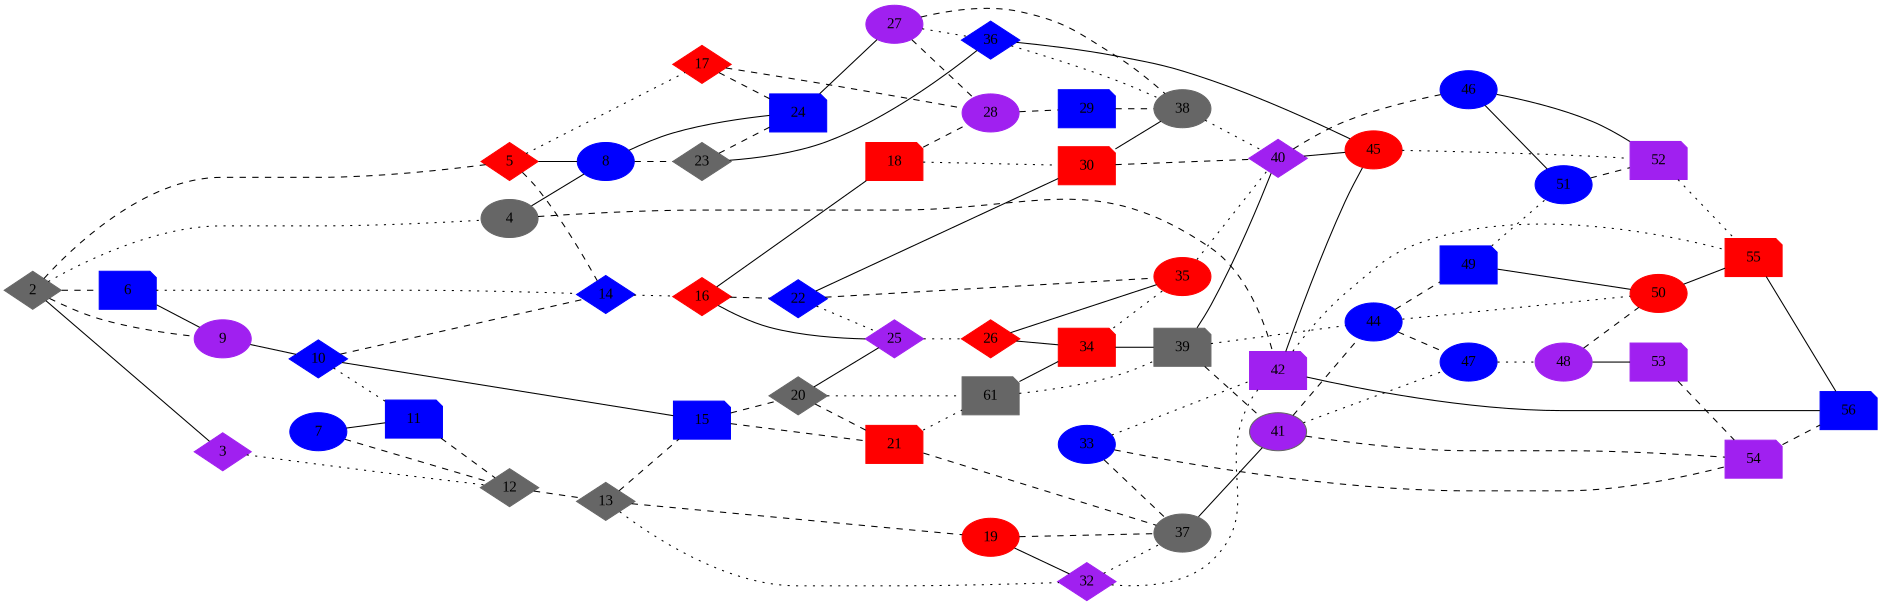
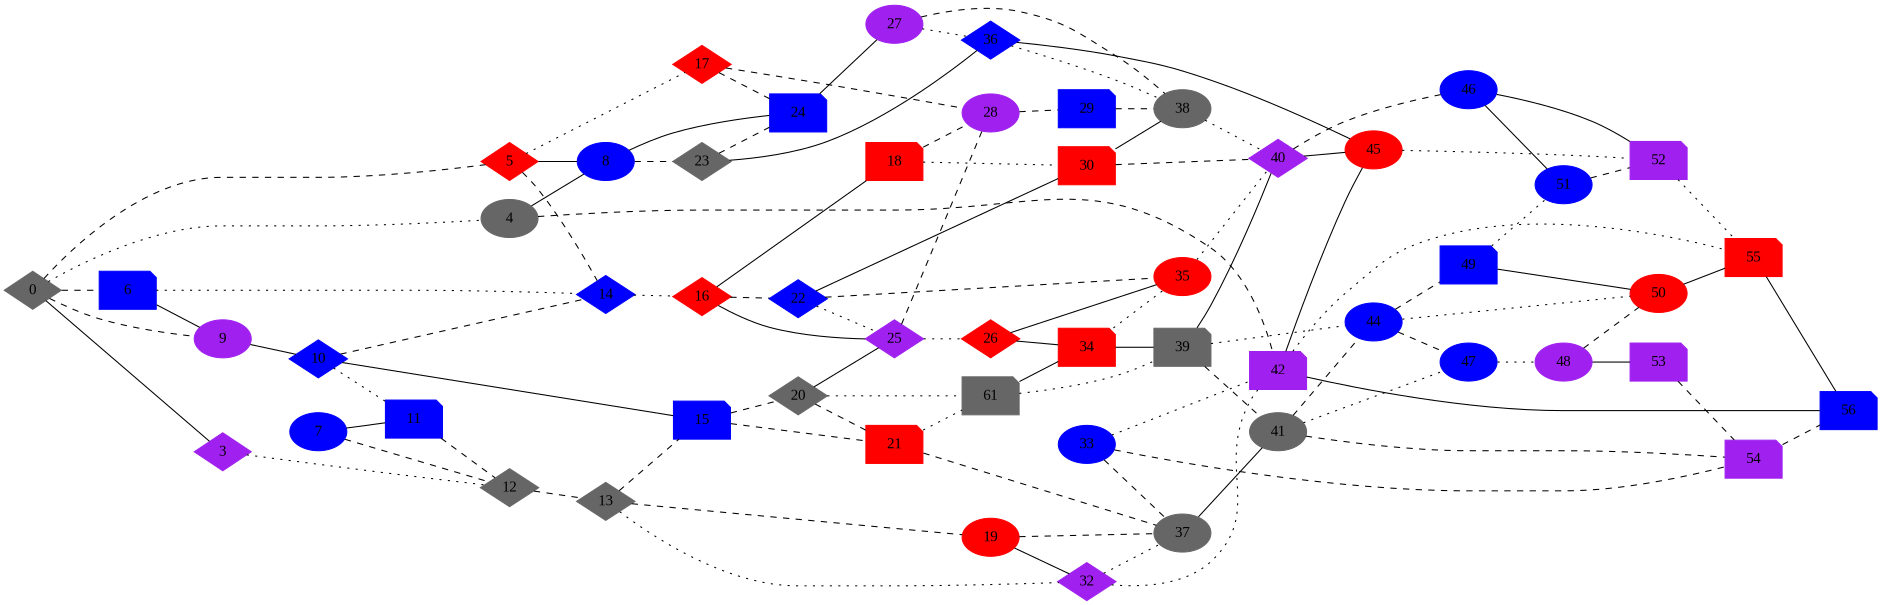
(941, 67) -> (944, 223)
(33, 290) -> (33, 290)
(1278, 432) -> (1278, 432)
